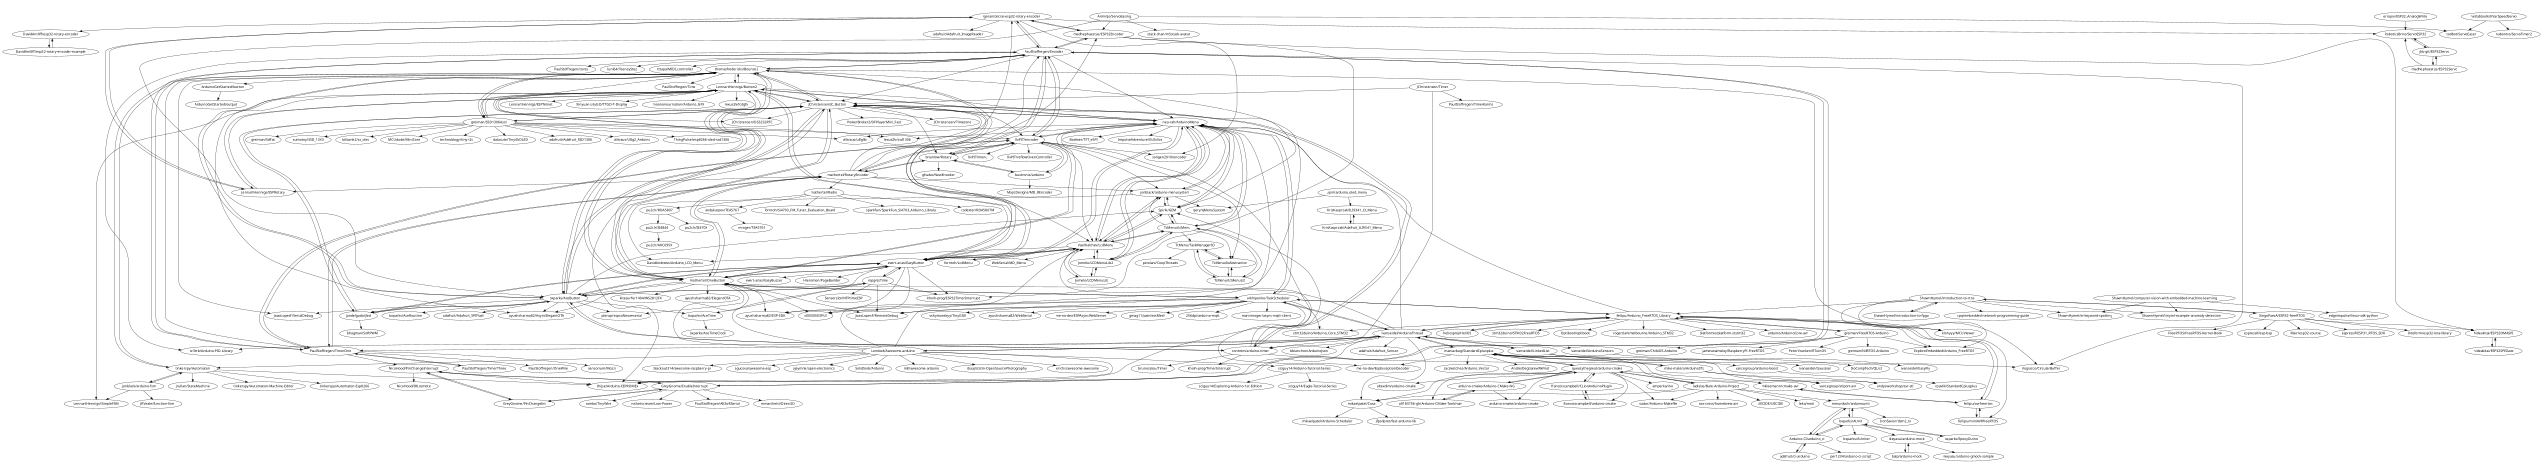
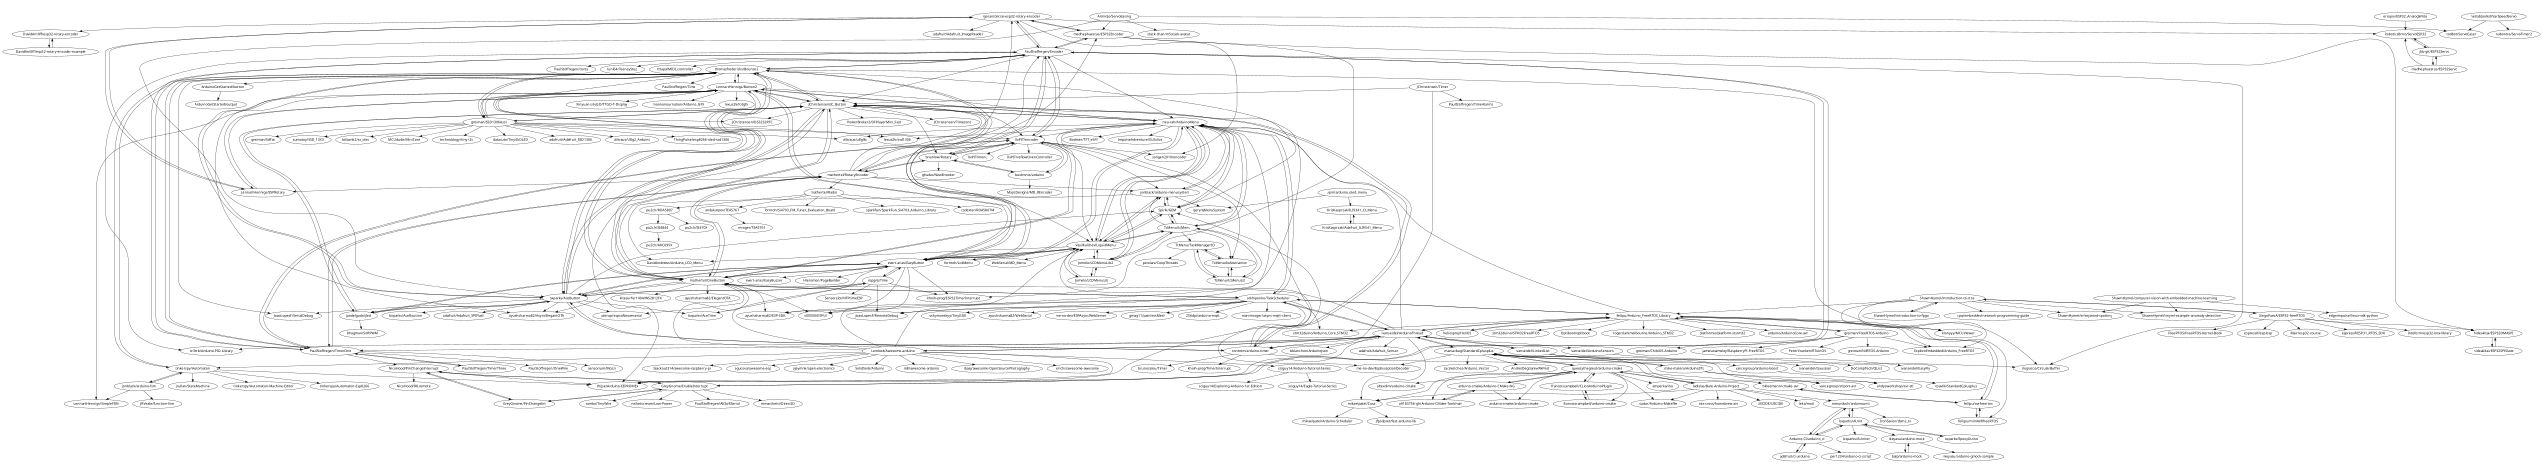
none -> (172, 95)
(531, 105) -> none
(1098, 130) -> none
(1096, 245) -> (1096, 245)
(785, 295) -> none
(708, 333) -> none
(997, 369) -> (997, 369)
